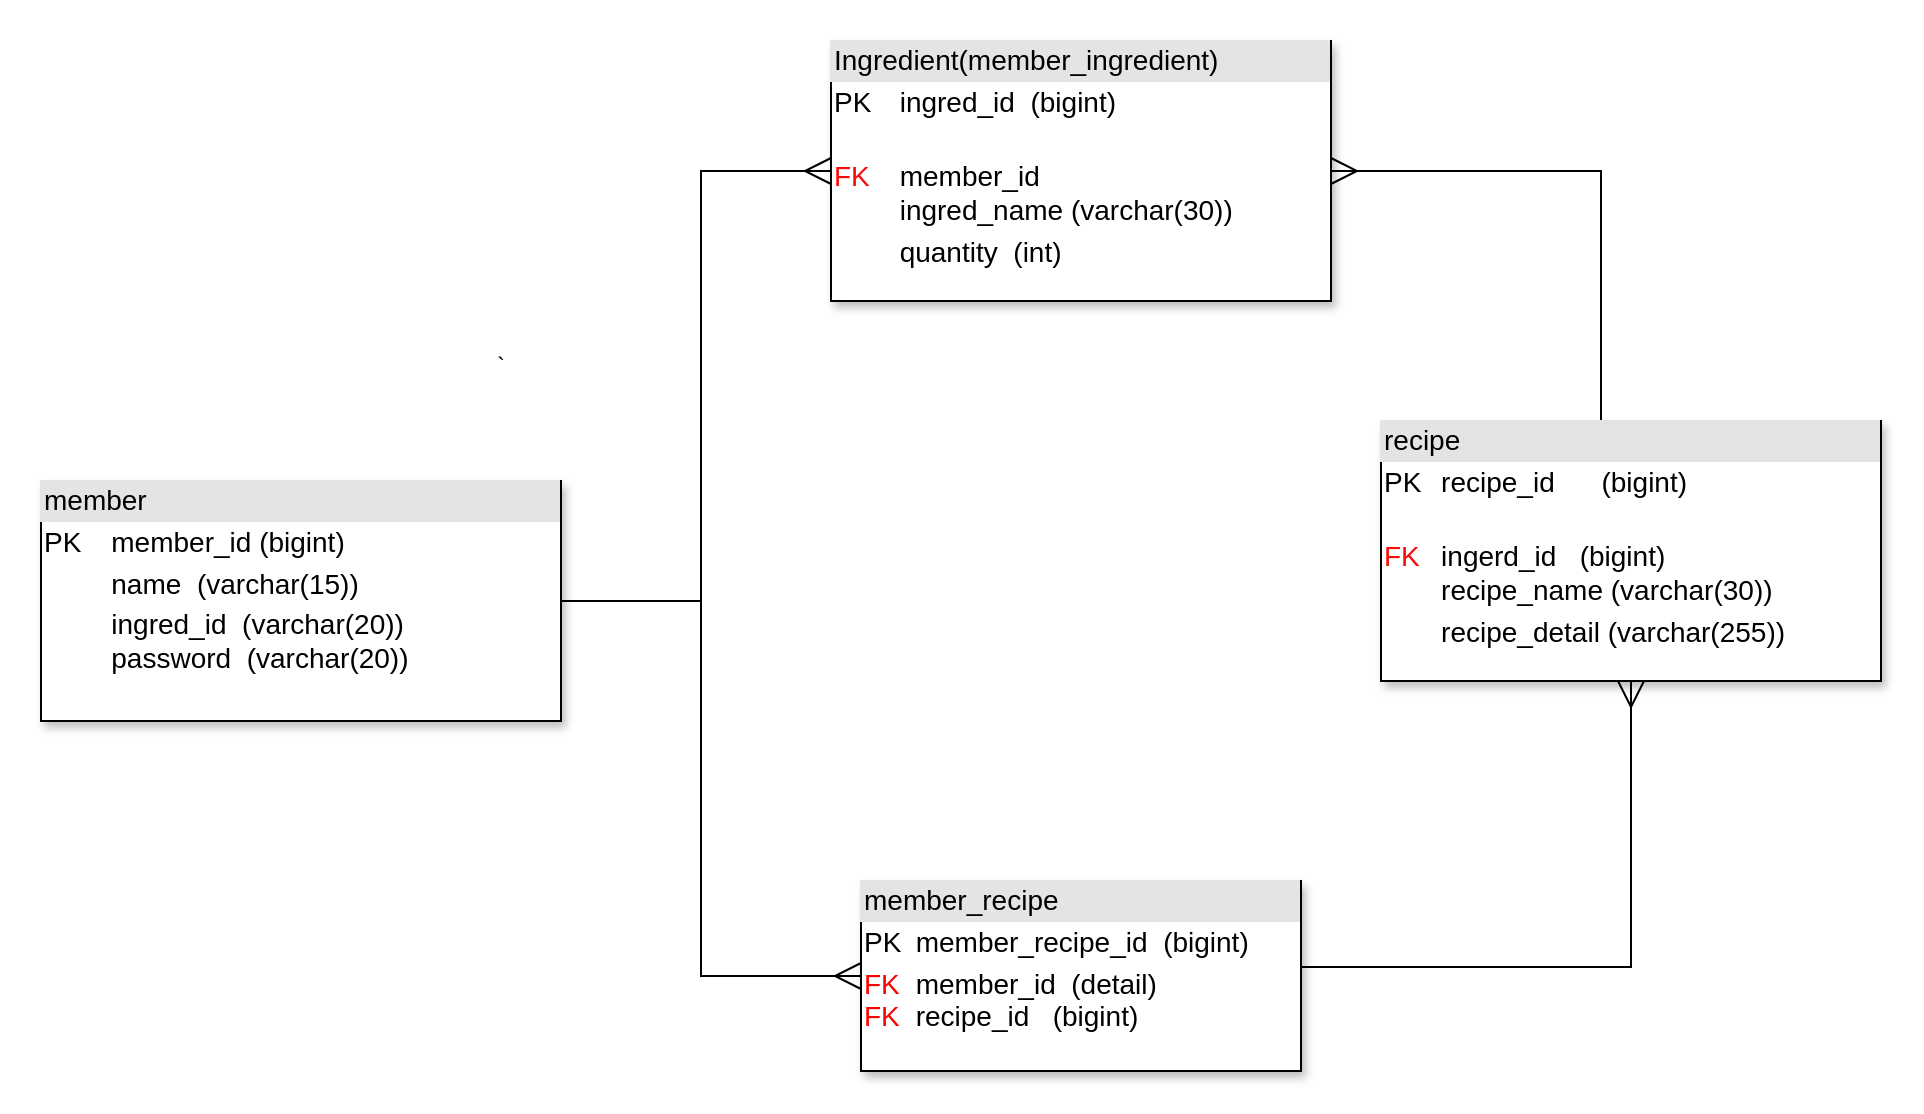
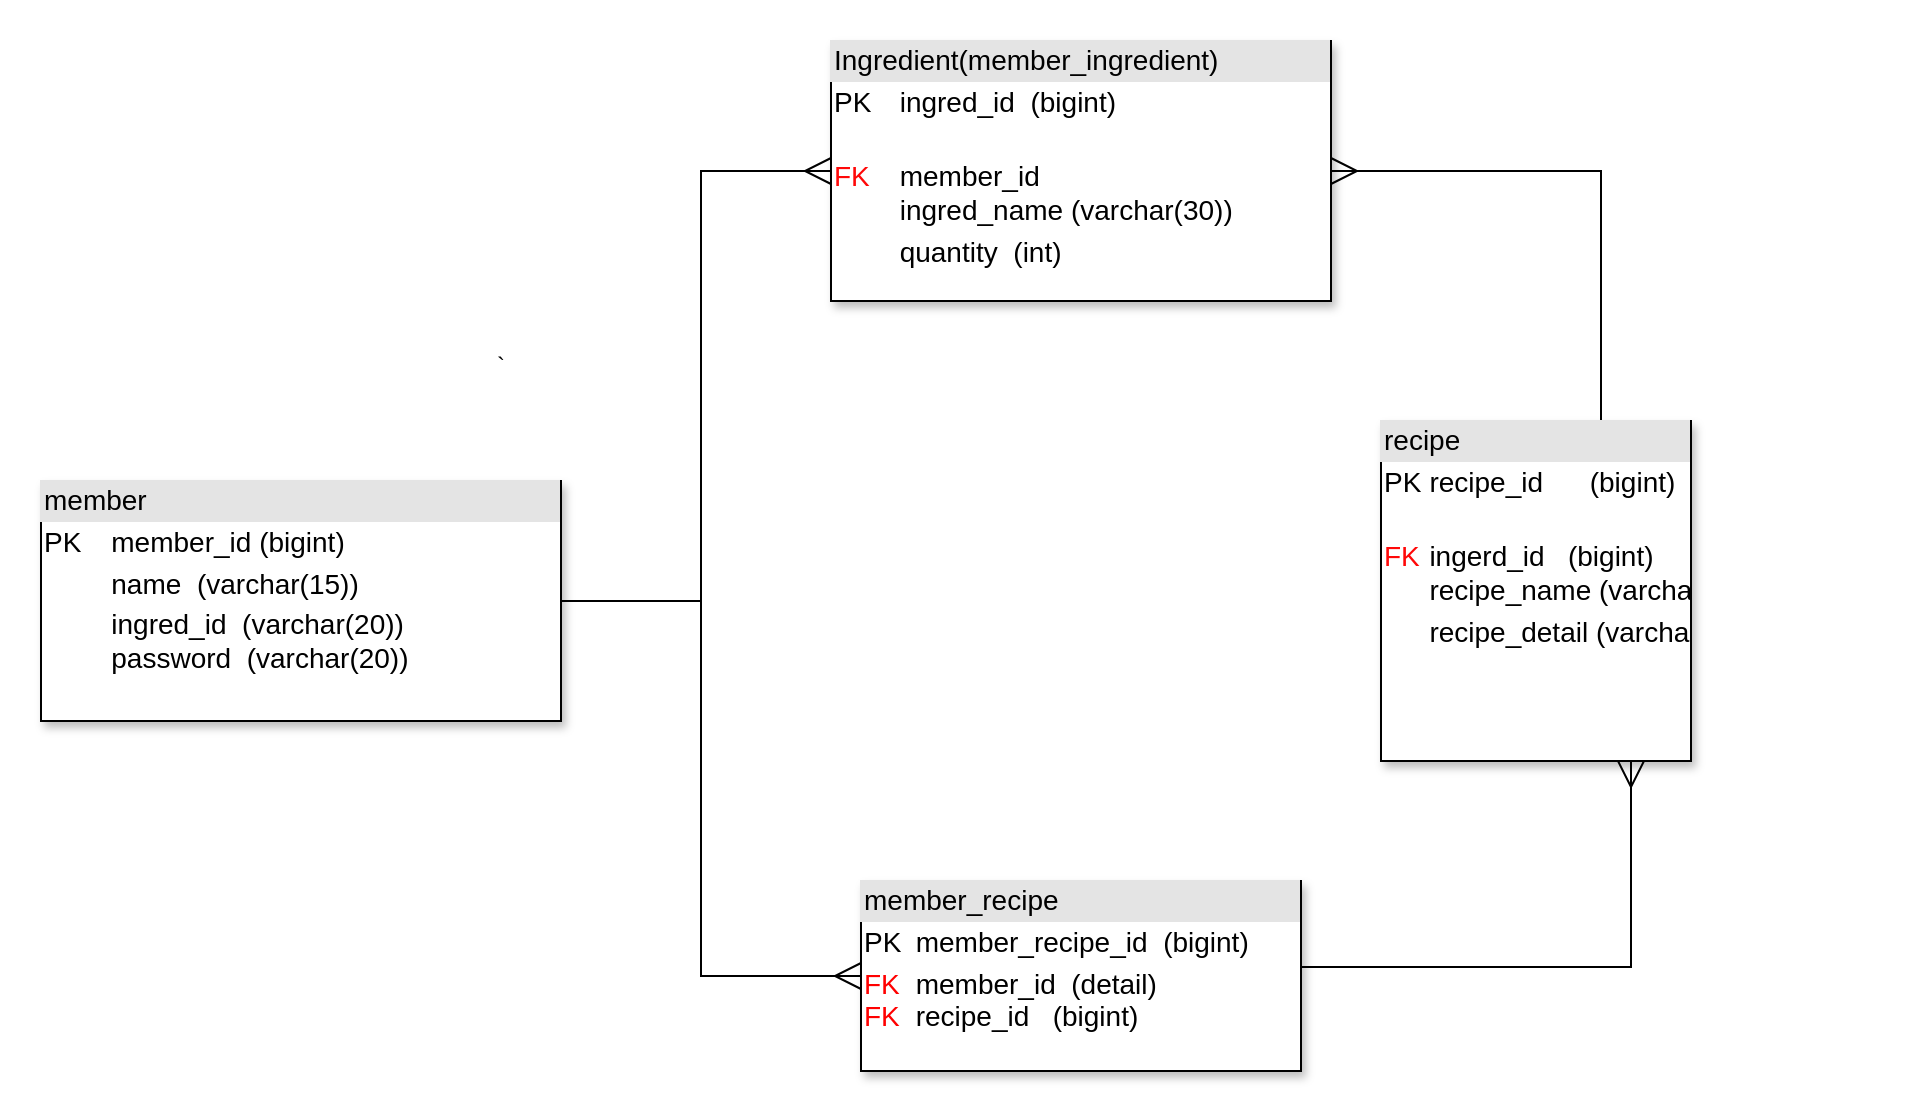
(1631, 551) -> (1536, 591)
